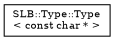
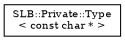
(57, 20) -> (62, 20)
